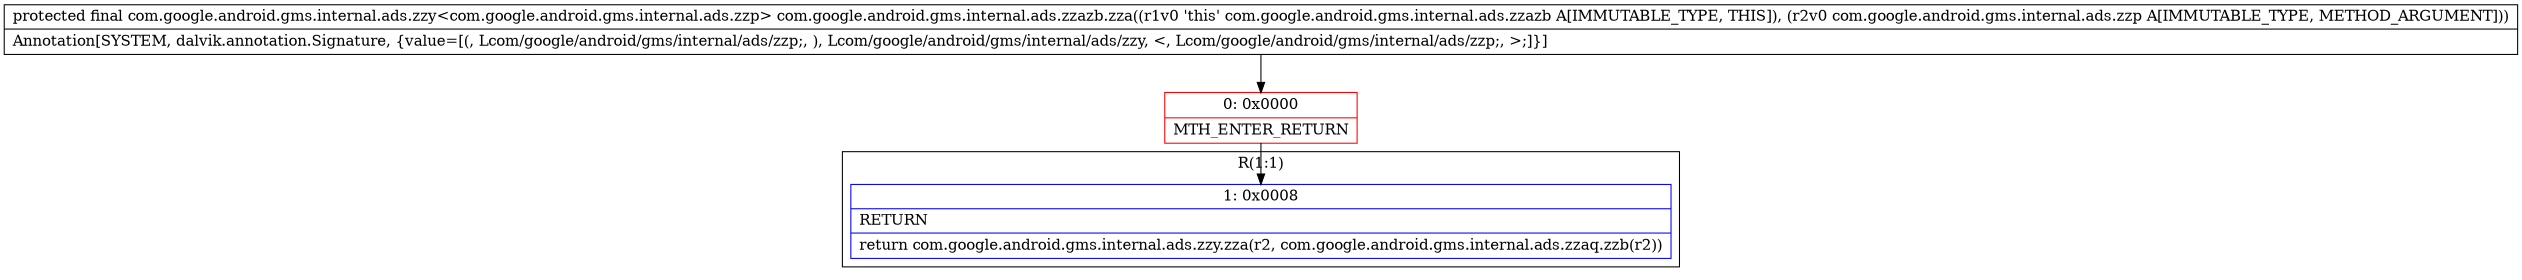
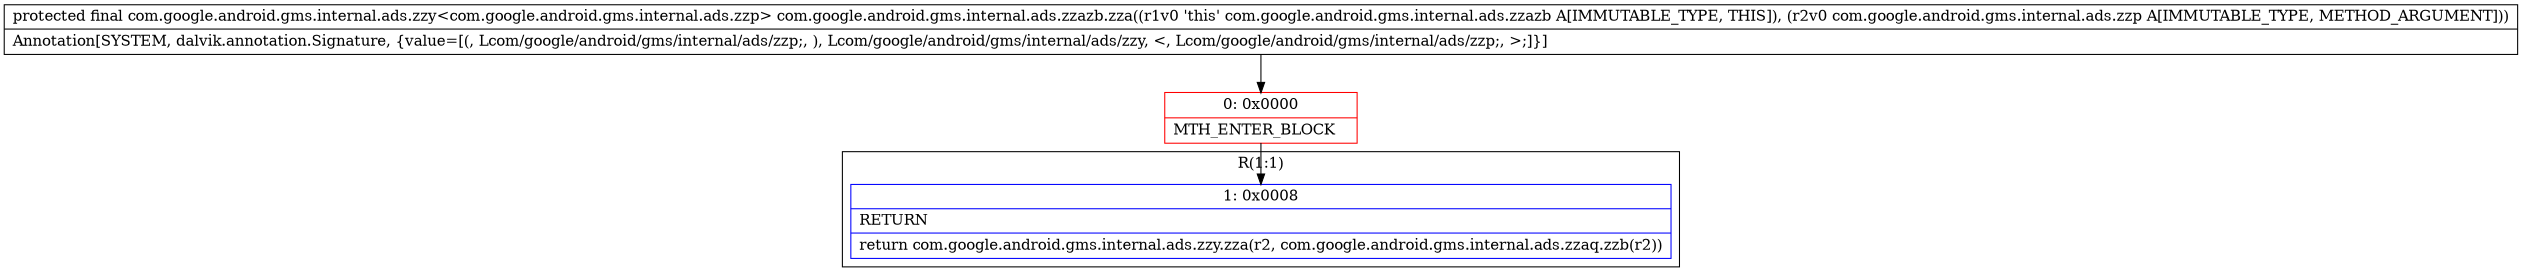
(1261, 130) -> (1255, 130)
